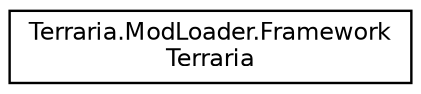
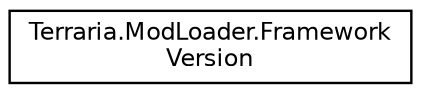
(210, 47) -> (210, 47)
